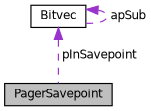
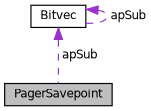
(98, 55) -> (78, 55)
